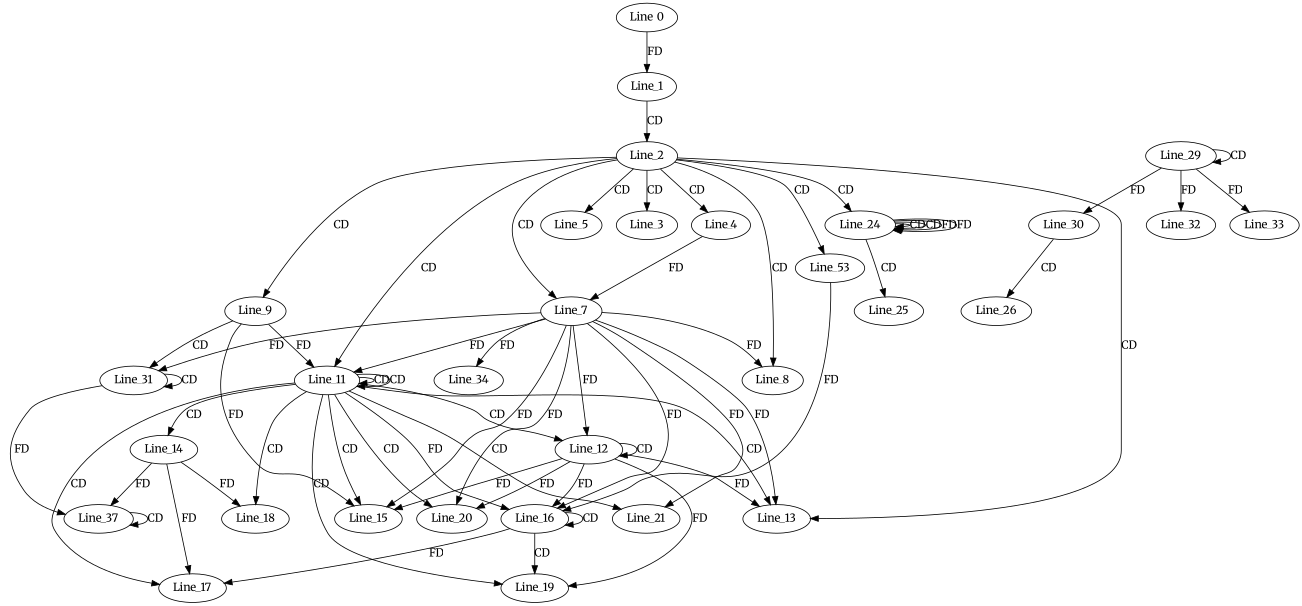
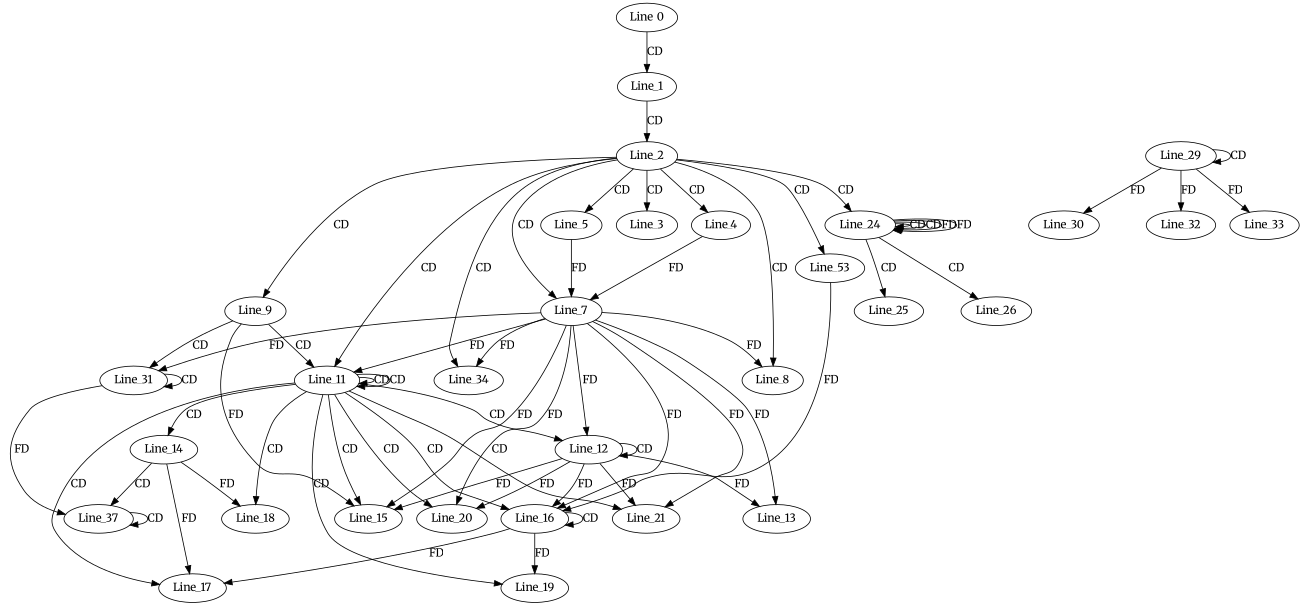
(655, 52) -> (655, 52)
none -> (571, 264)
(1033, 265) -> (925, 266)
(1121, 272) -> (492, 223)
(304, 346) -> (304, 346)
(571, 395) -> none
(435, 450) -> (435, 450)
(143, 484) -> (143, 484)
(684, 536) -> (613, 479)
(542, 554) -> (542, 554)
